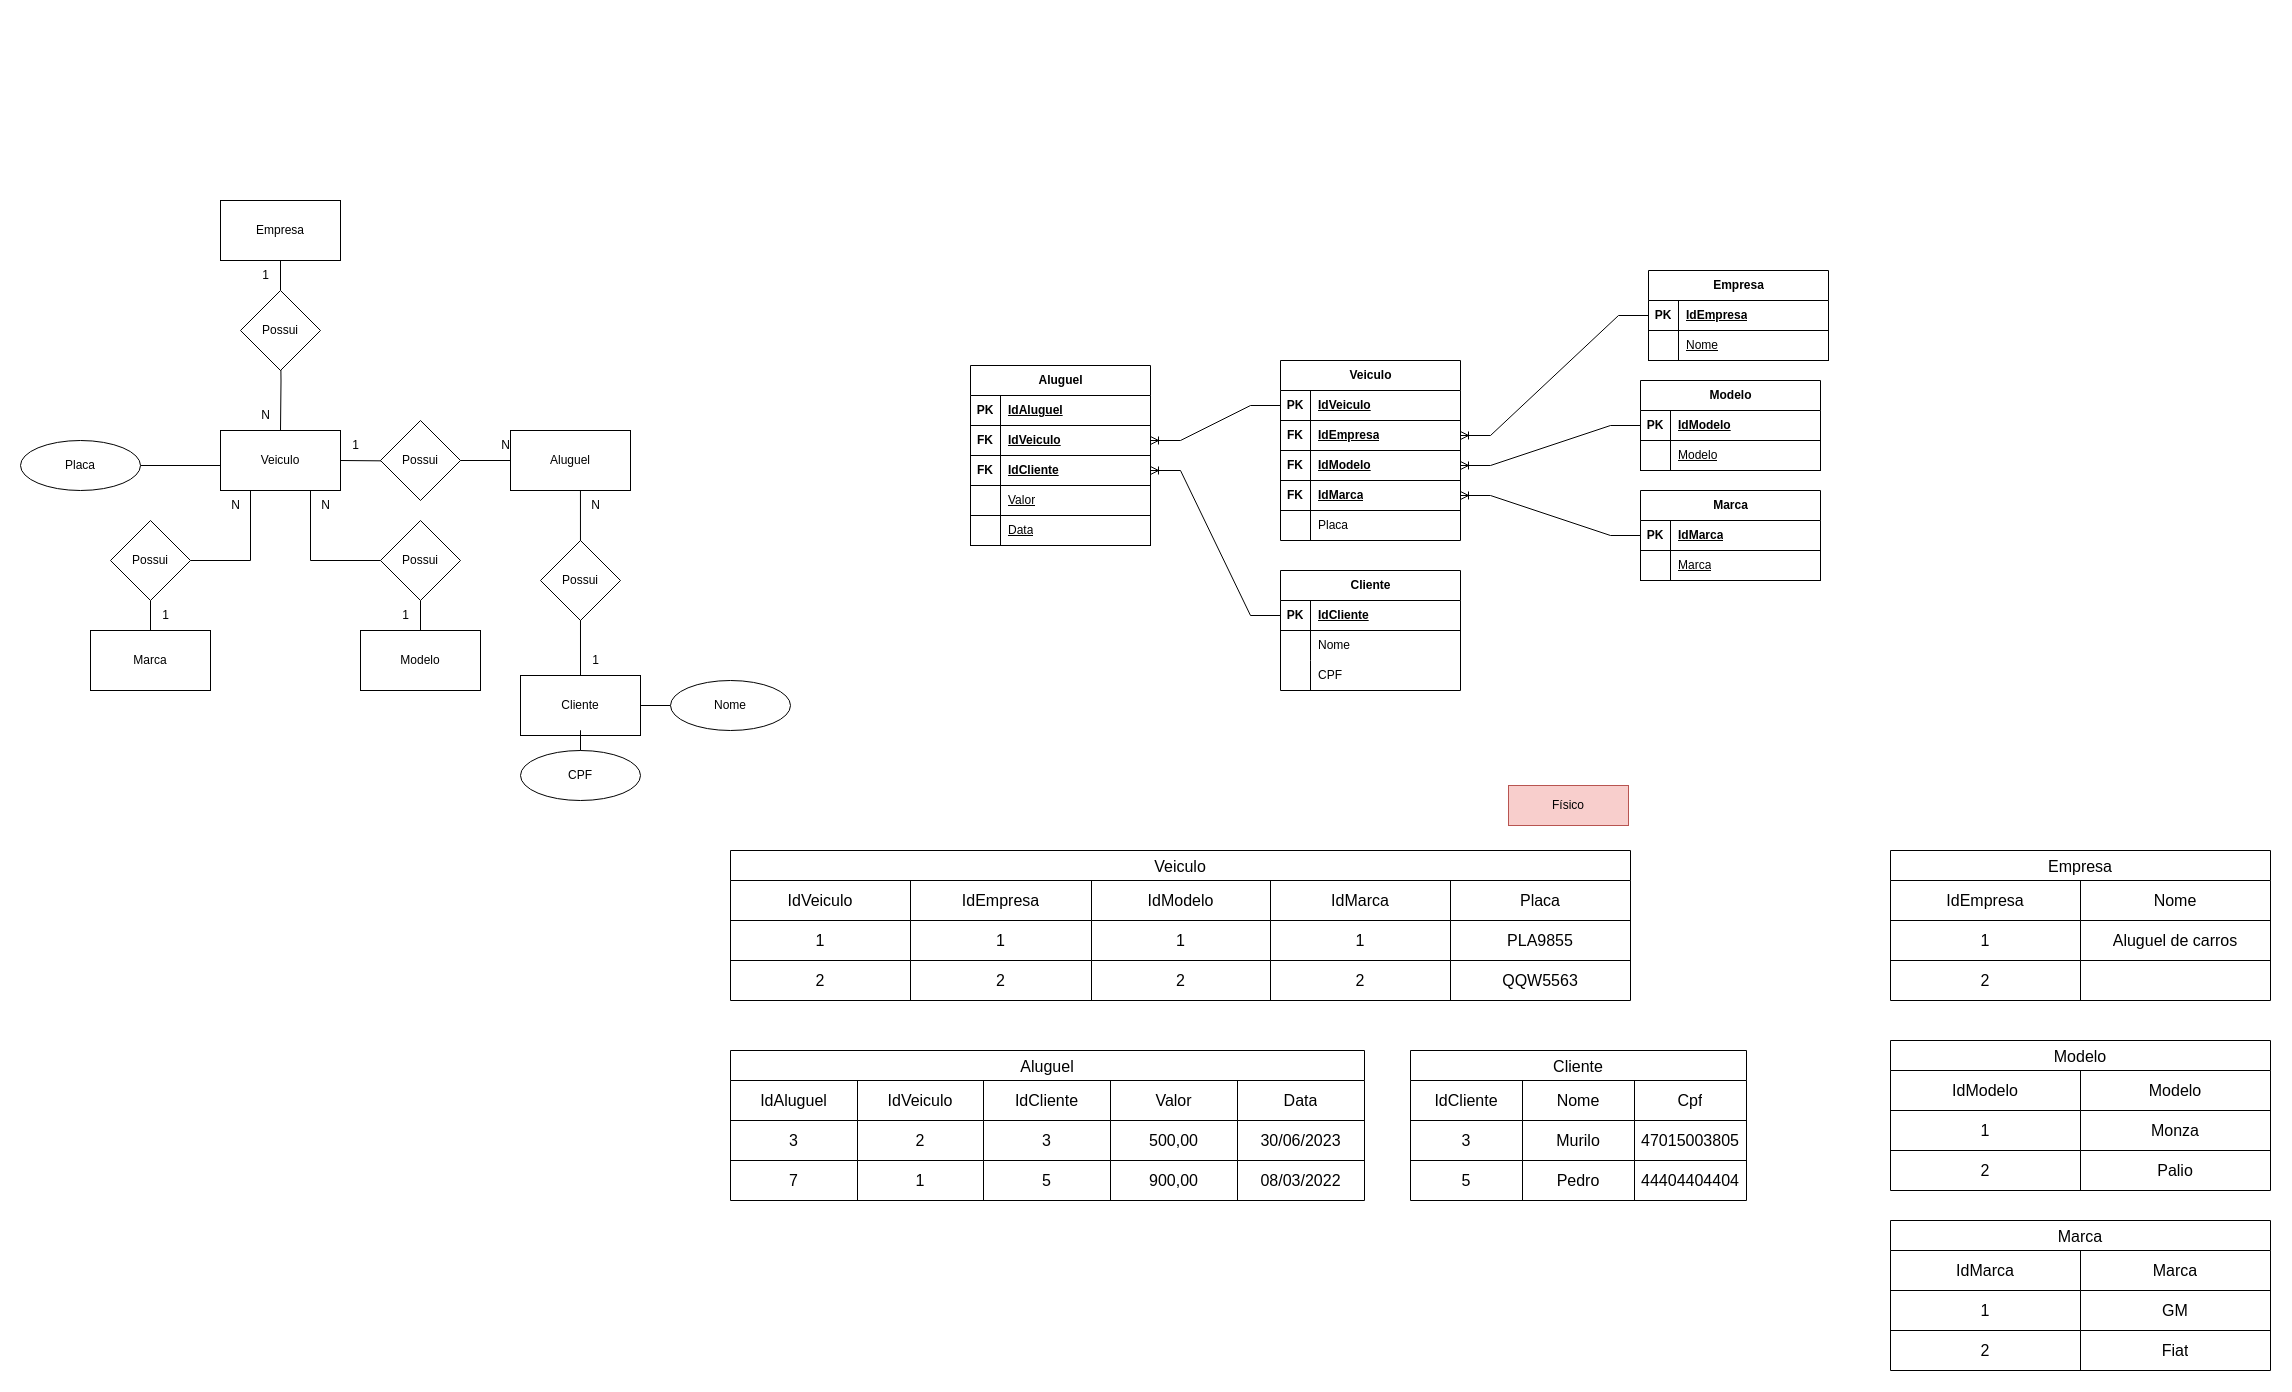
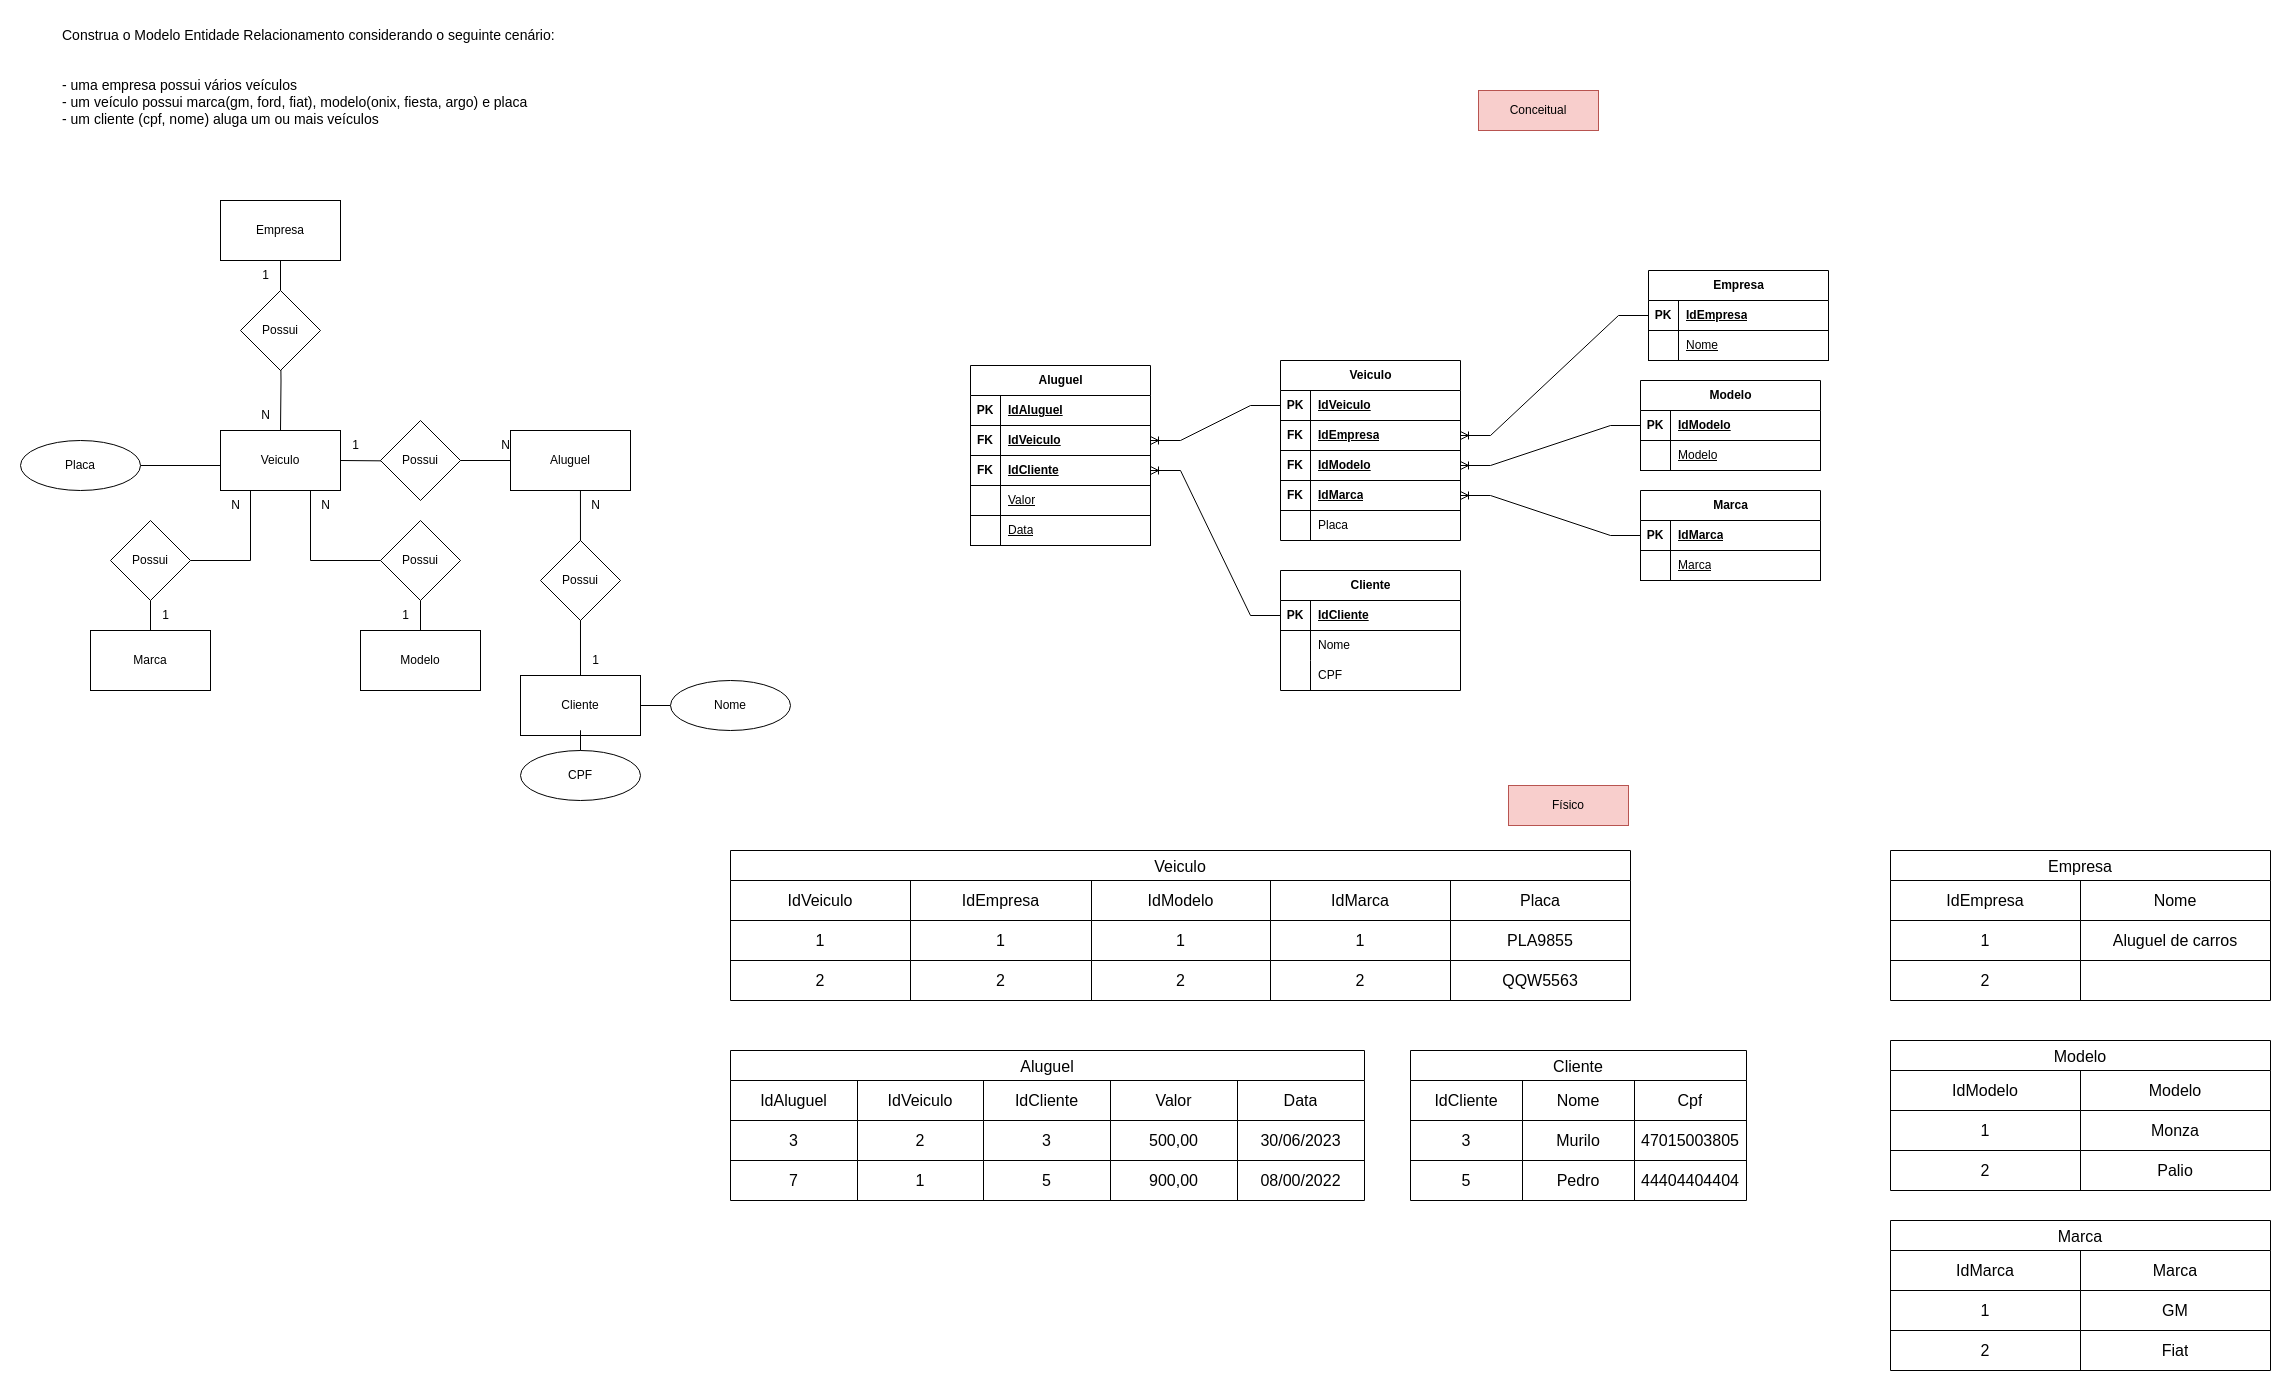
none -> (361, 106)
none -> (1539, 111)
(1301, 1181) -> (1301, 1181)
